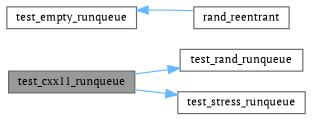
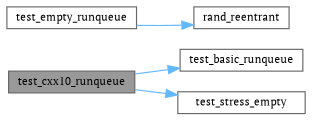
(171, 10) -> (159, 26)
(241, 60) -> (241, 60)
(72, 82) -> (72, 82)
(241, 103) -> (241, 103)
